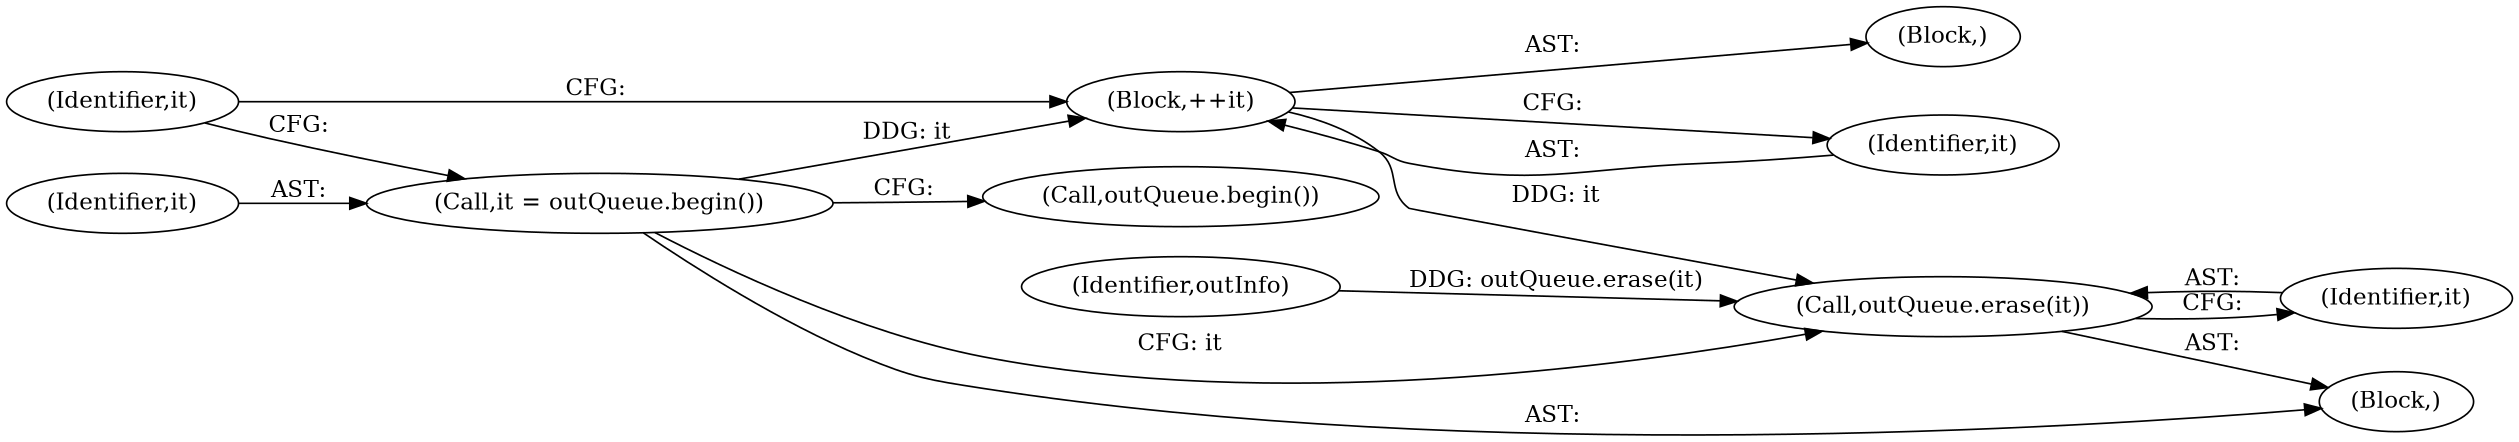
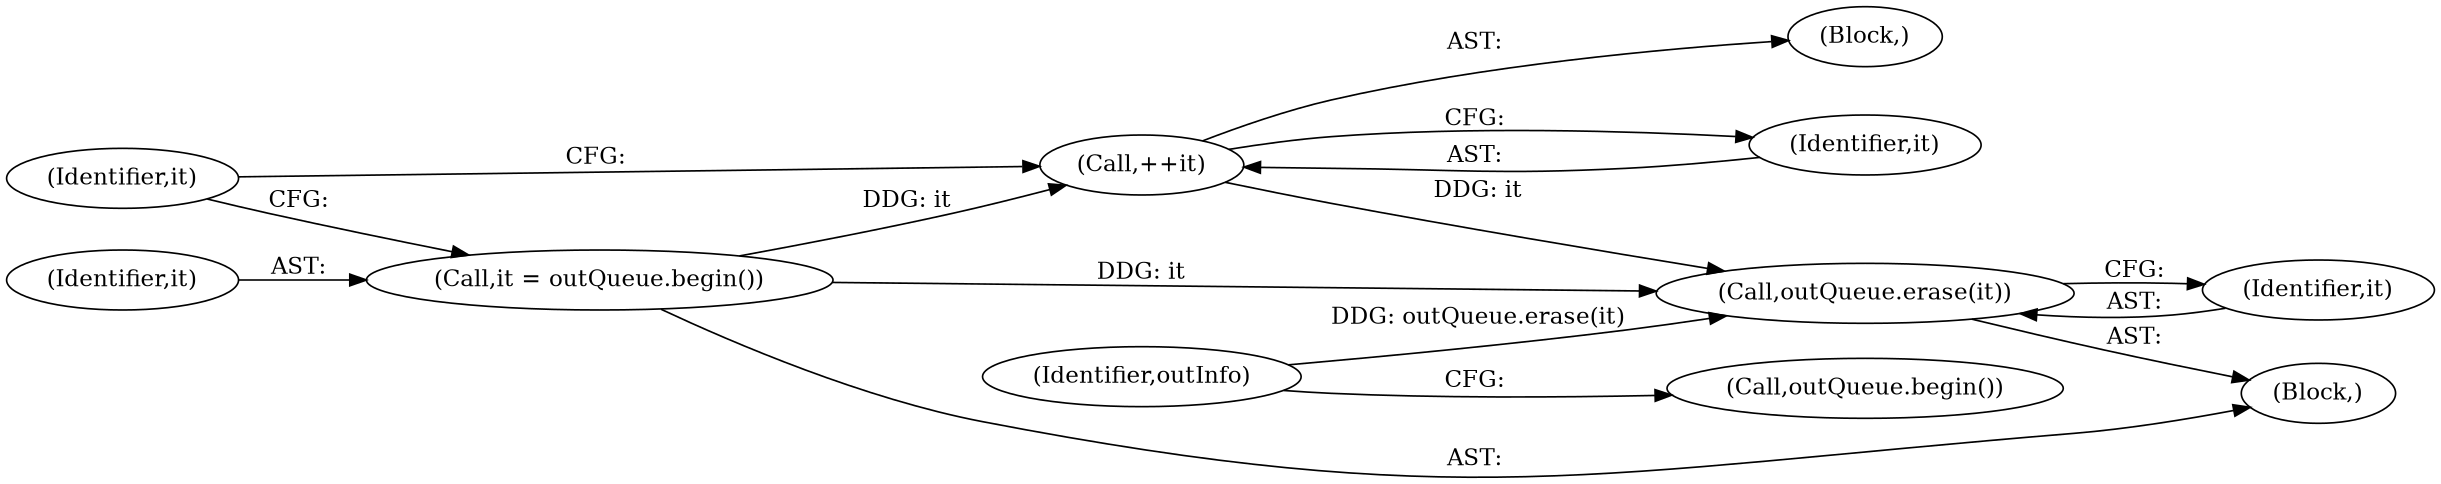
(1181, 102) -> (1142, 165)
(900, 202) -> (1469, 397)
(1181, 344) -> (1142, 272)
